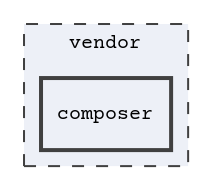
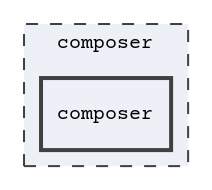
(106, 43) -> (106, 43)
